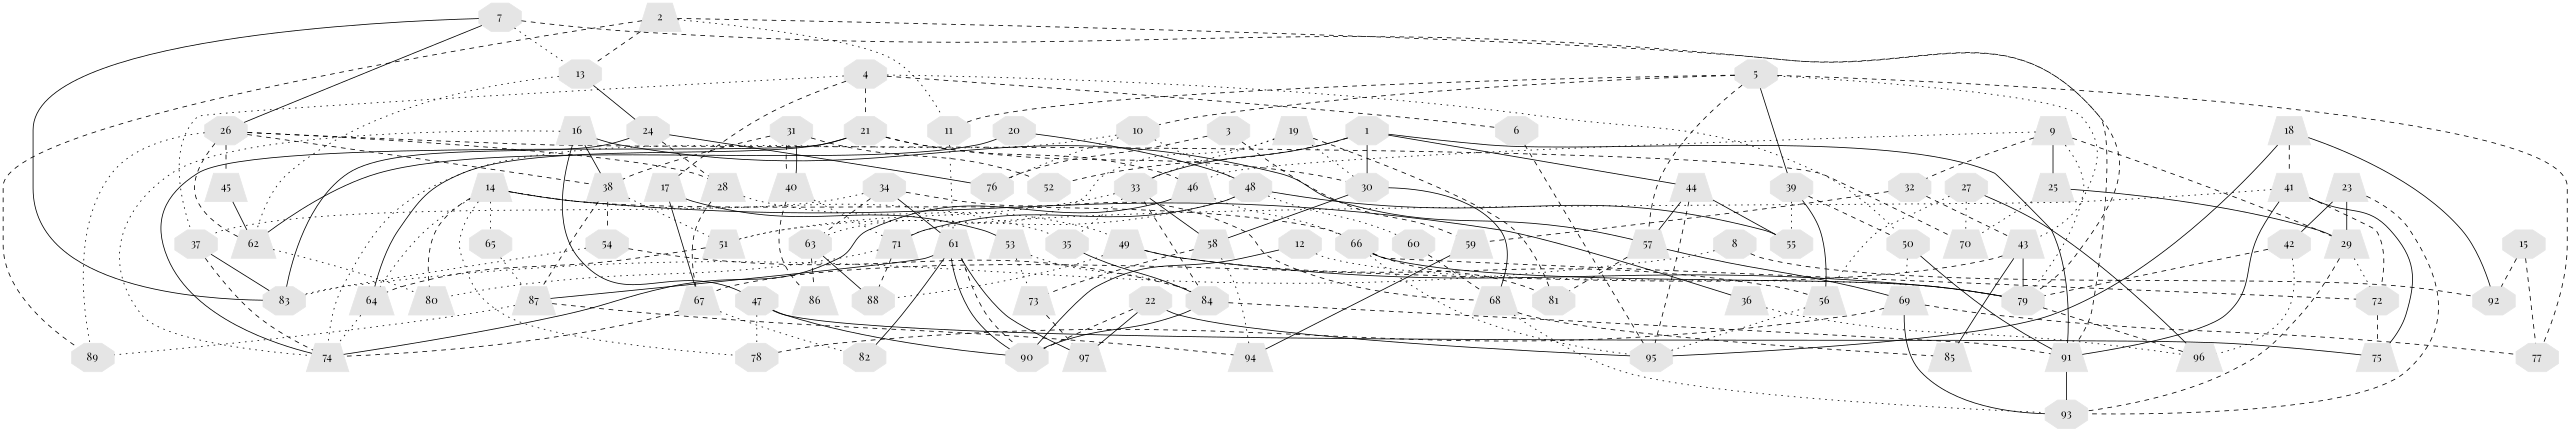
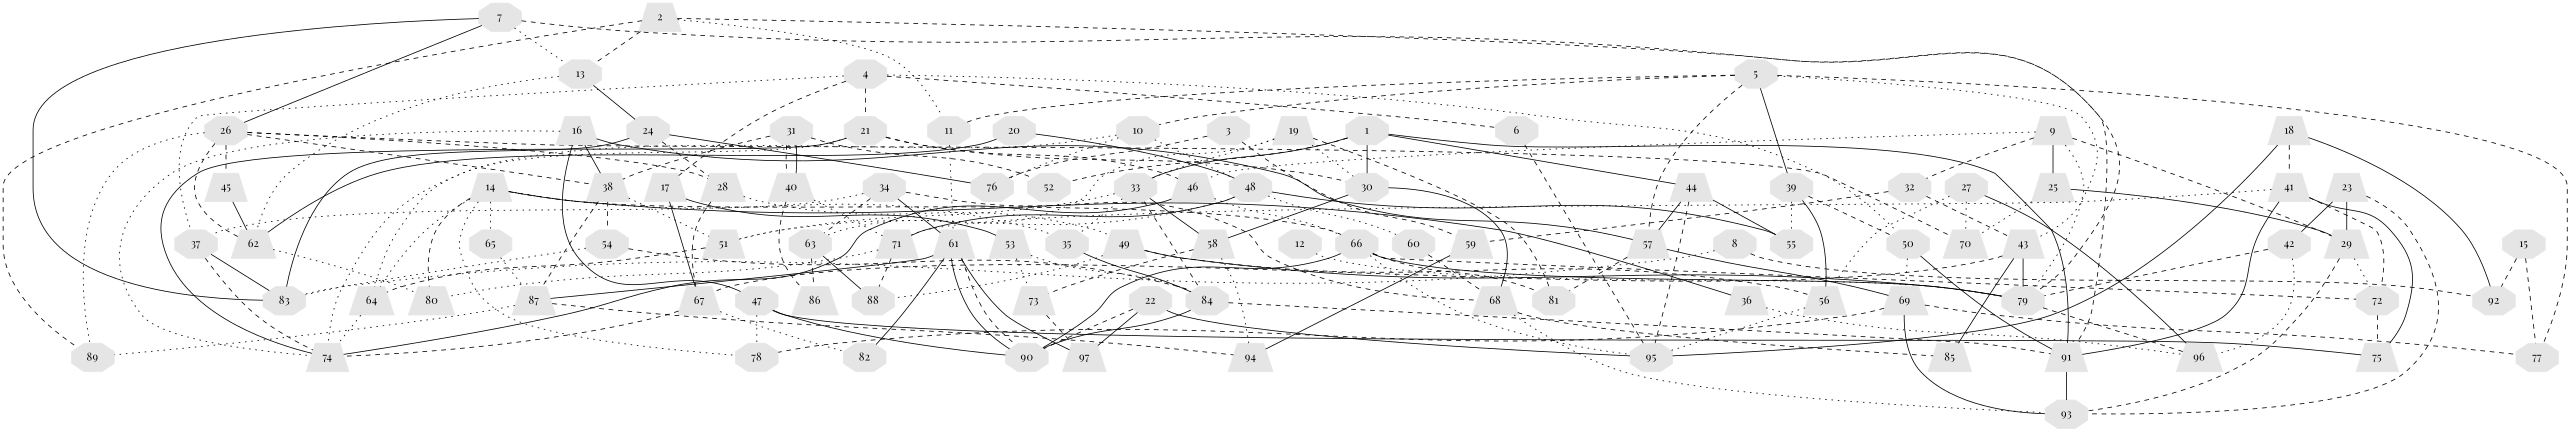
(580, 155) -> (580, 155)
(1101, 284) -> (1165, 272)
